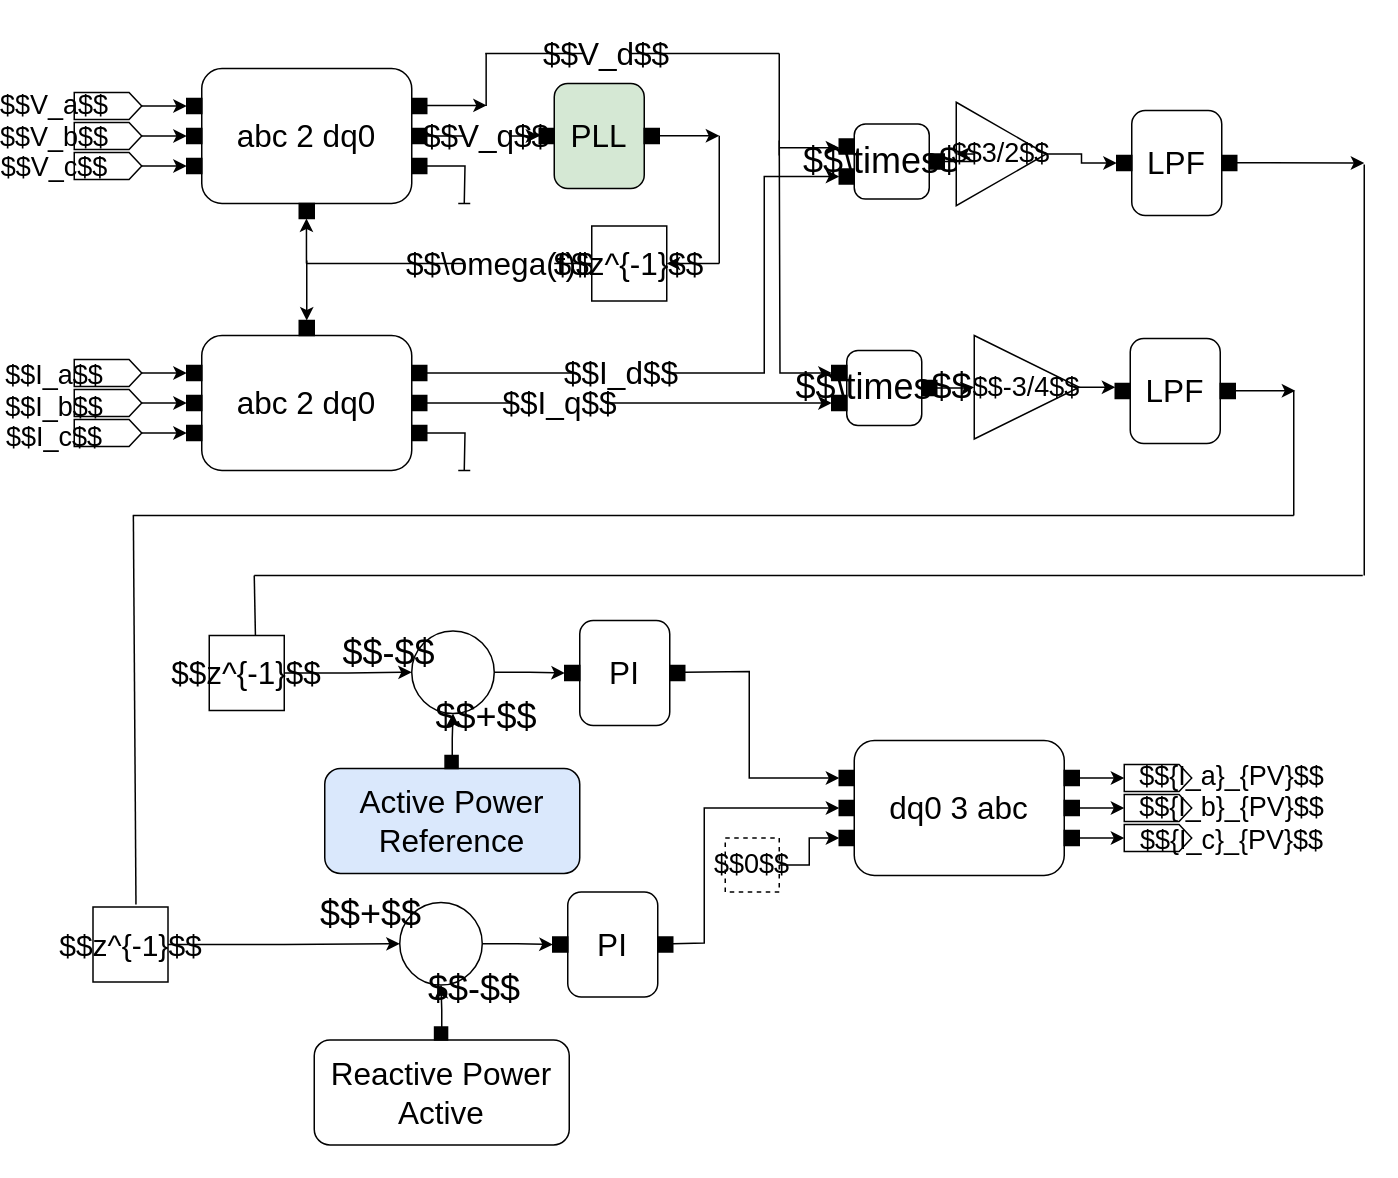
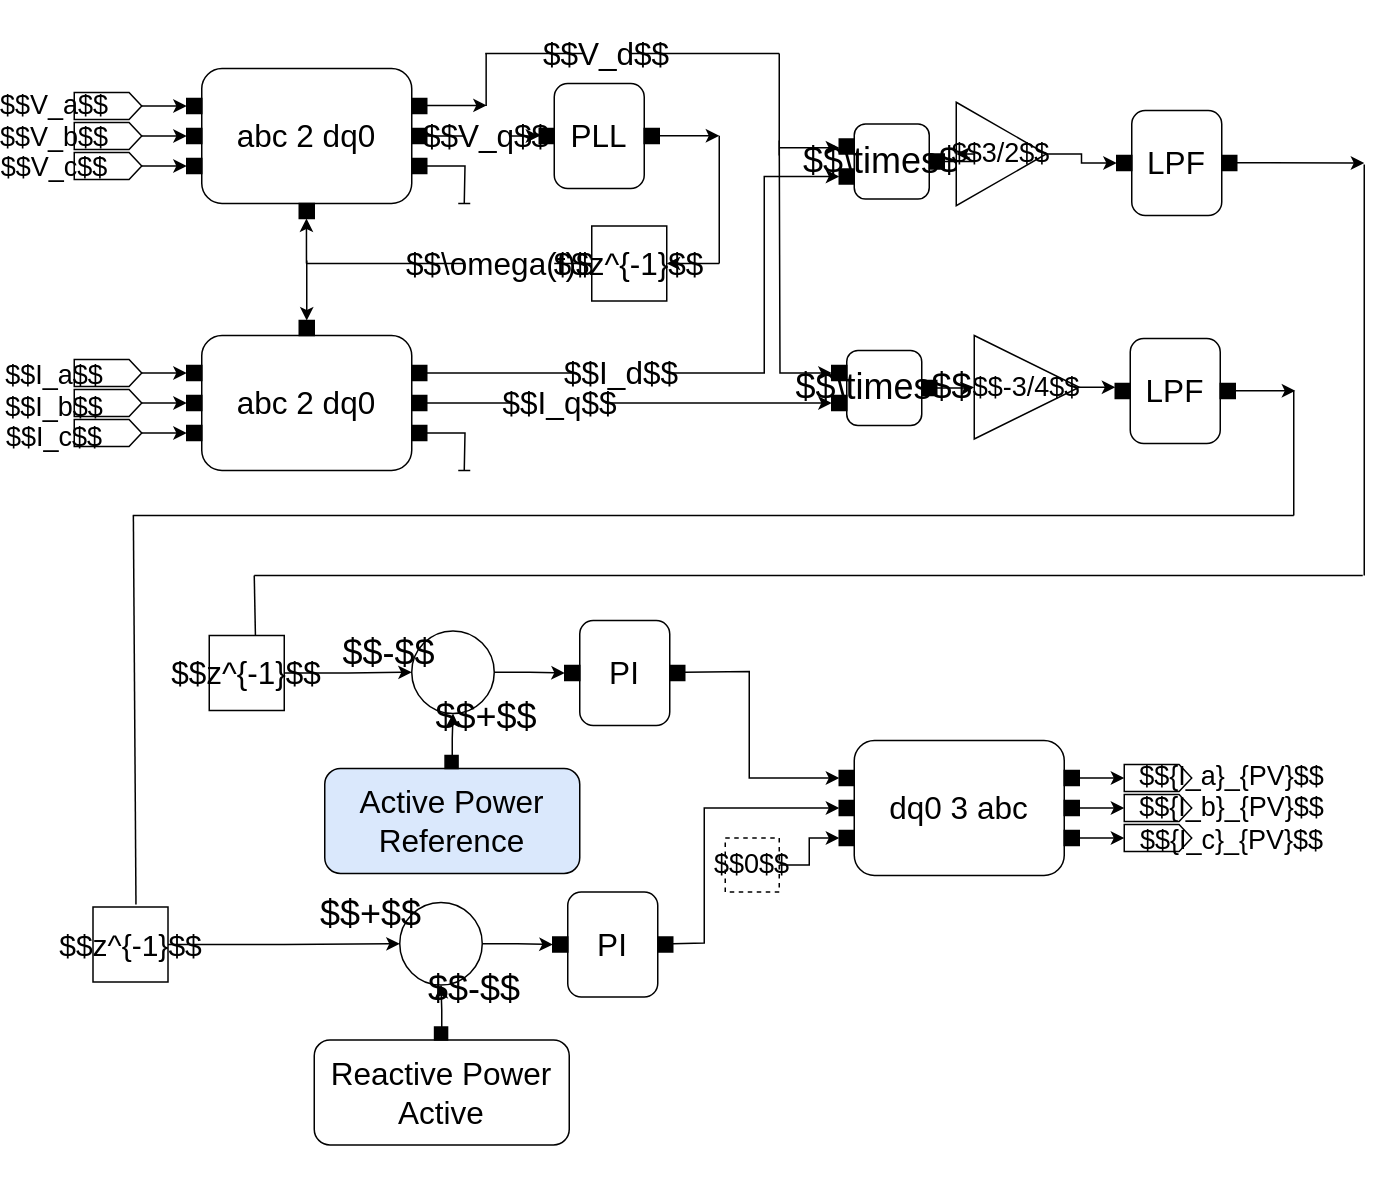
(599, 136) -> (599, 136)
